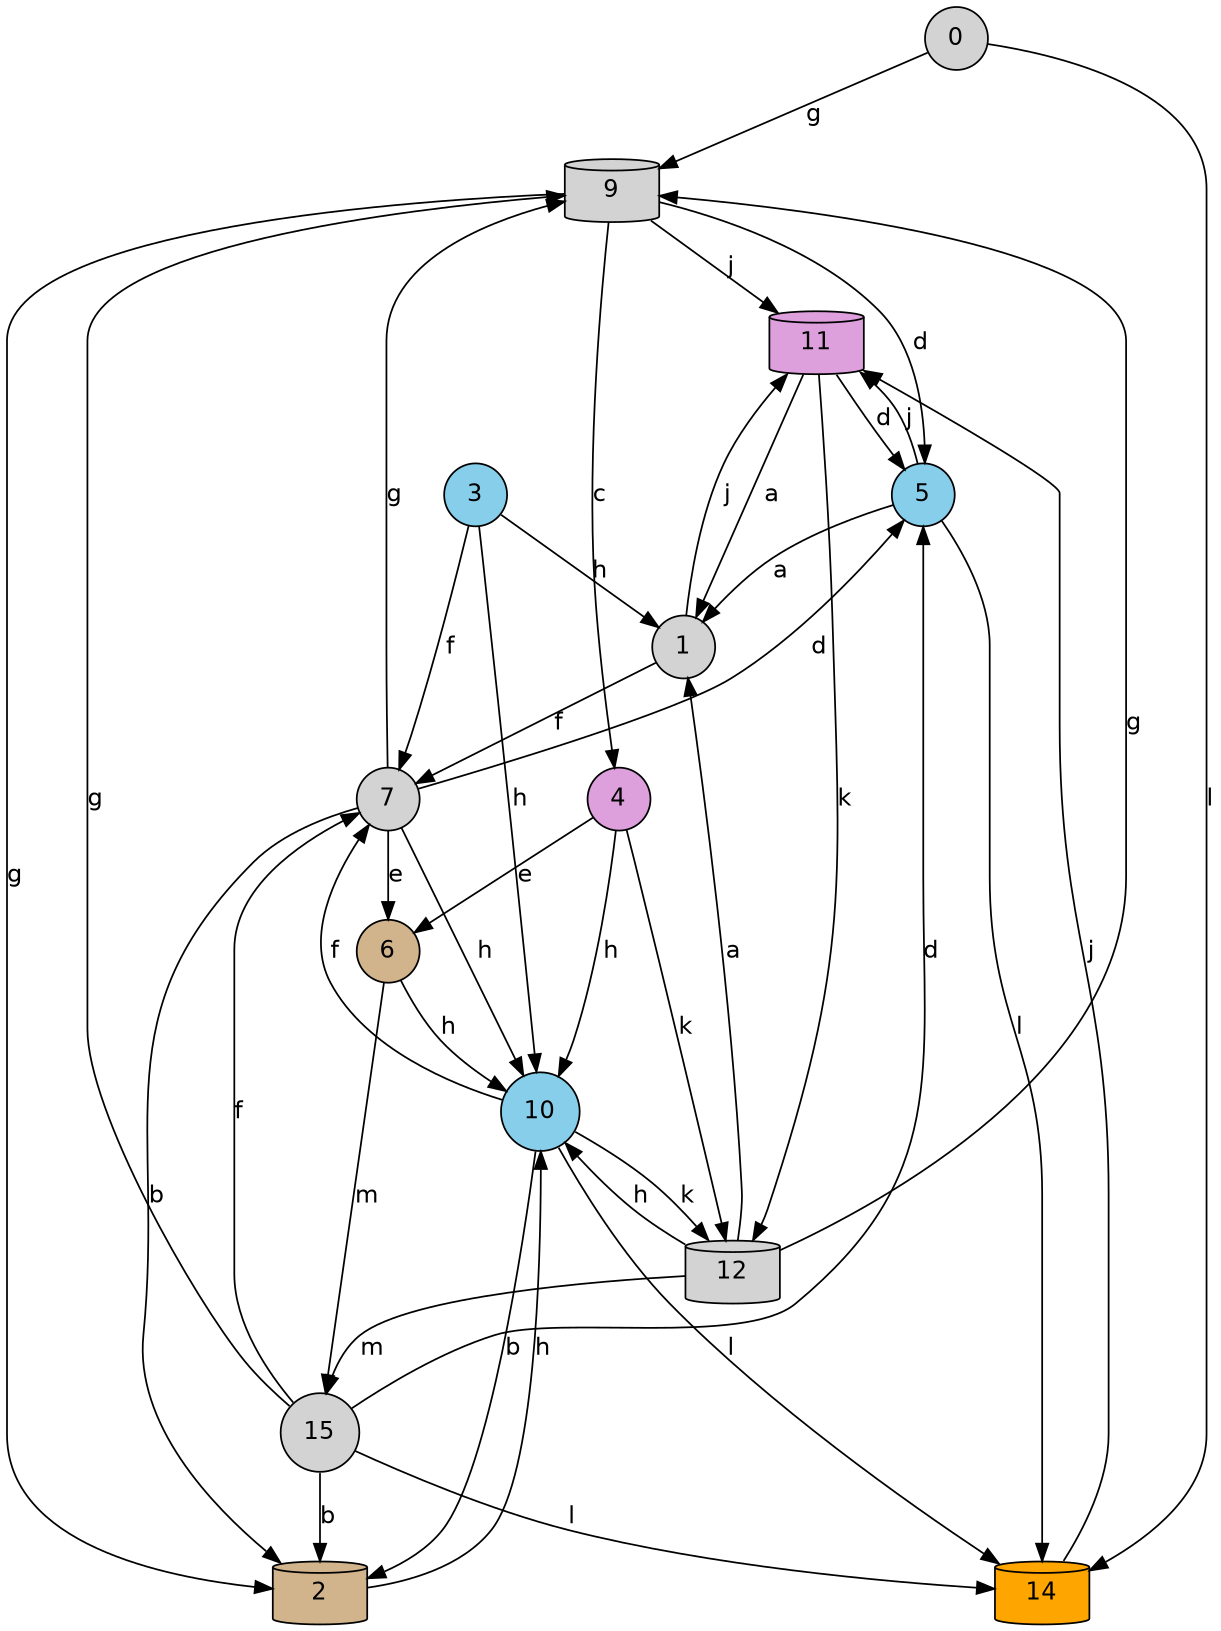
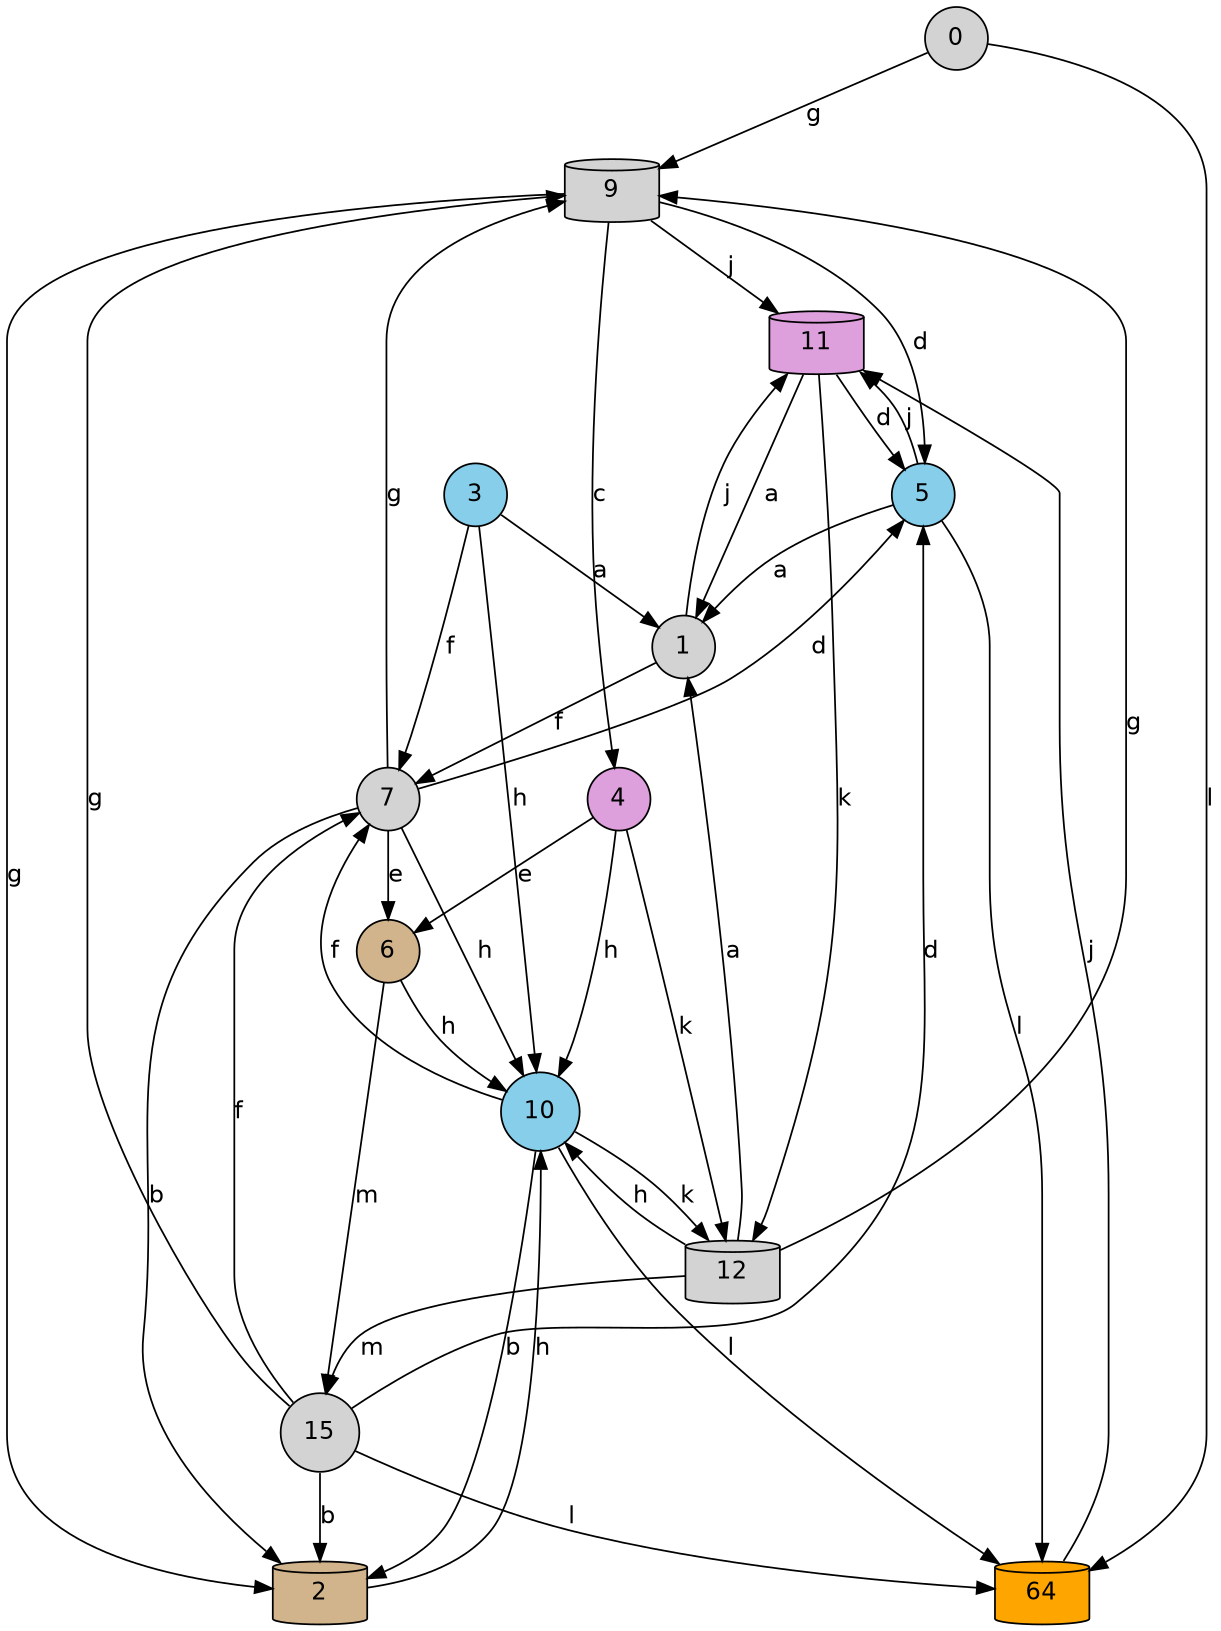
(601, 571) -> (601, 571)
(1042, 1593) -> (1042, 1593)
